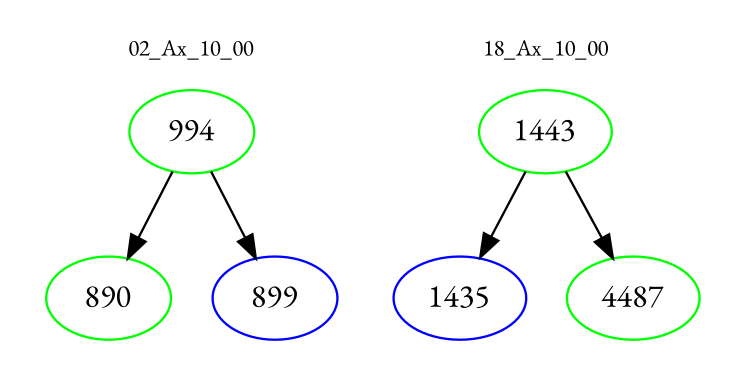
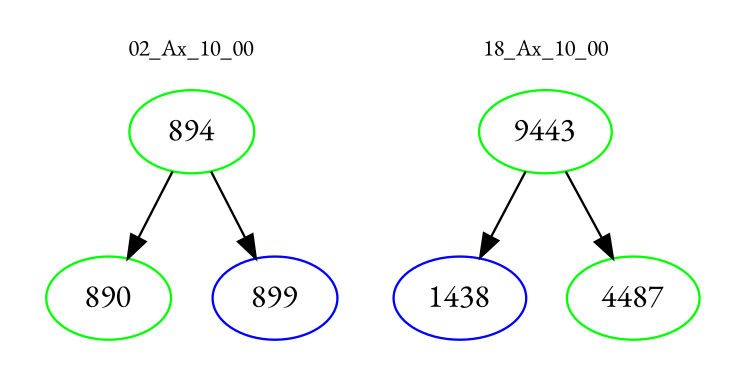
(192, 132) -> (192, 132)
(545, 132) -> (545, 132)
(460, 298) -> (460, 298)
